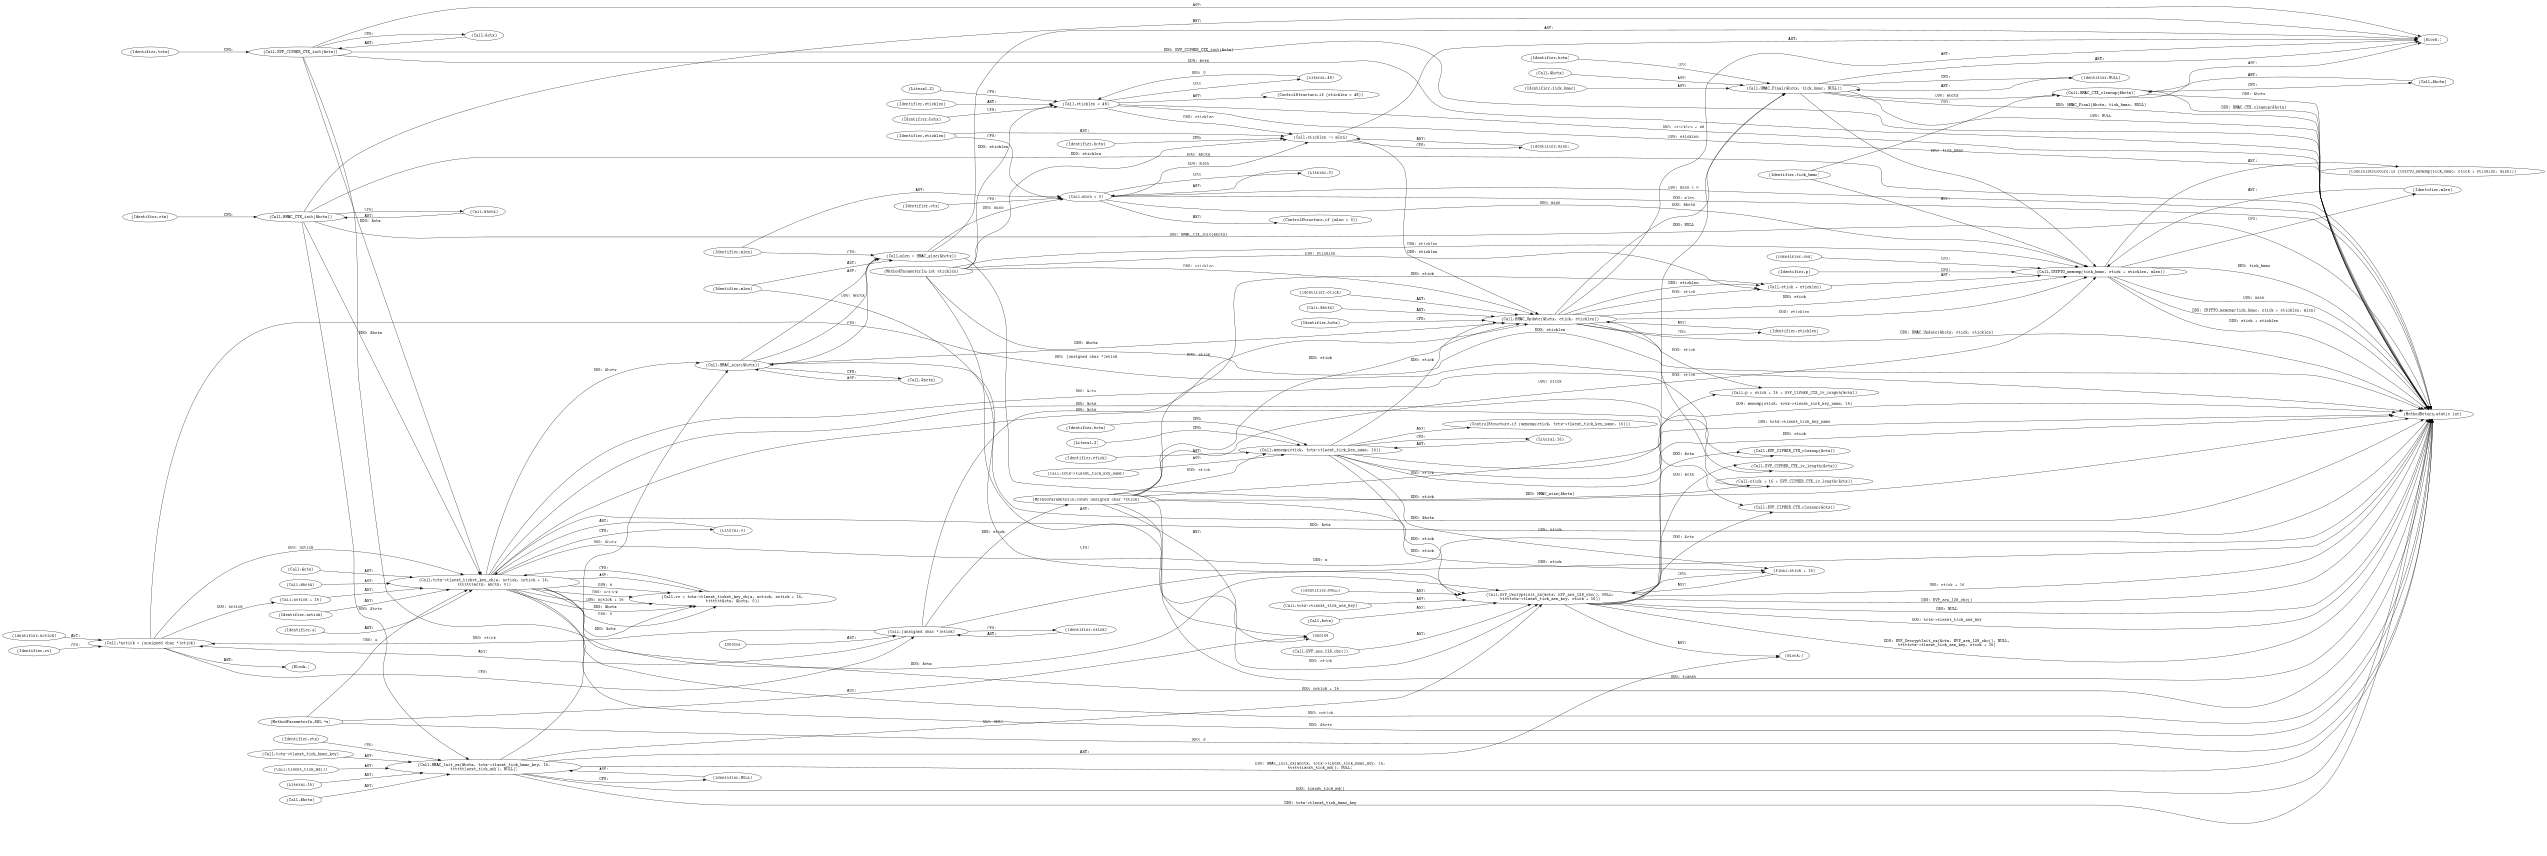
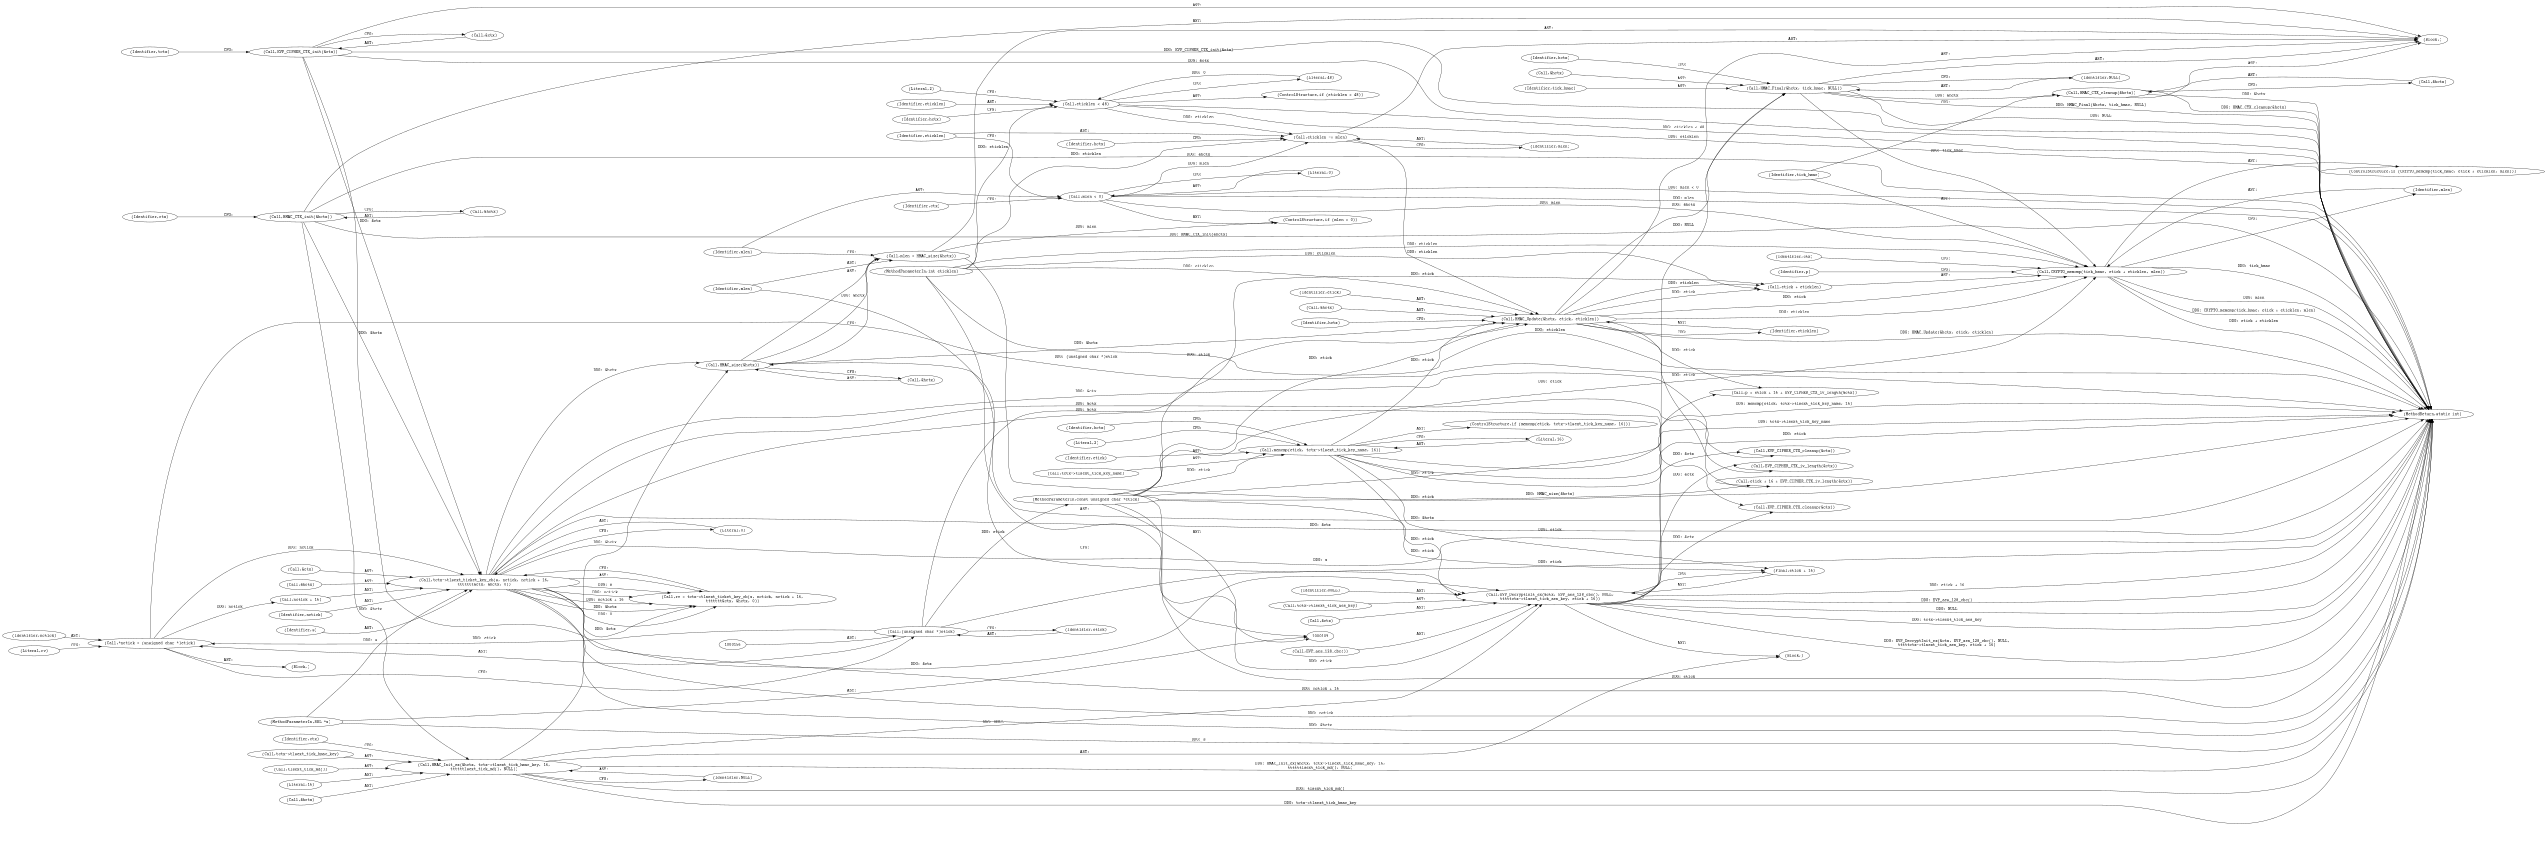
(990, 215) -> (1105, 232)
(34, 651) -> (34, 651)
(1684, 677) -> (1684, 677)
